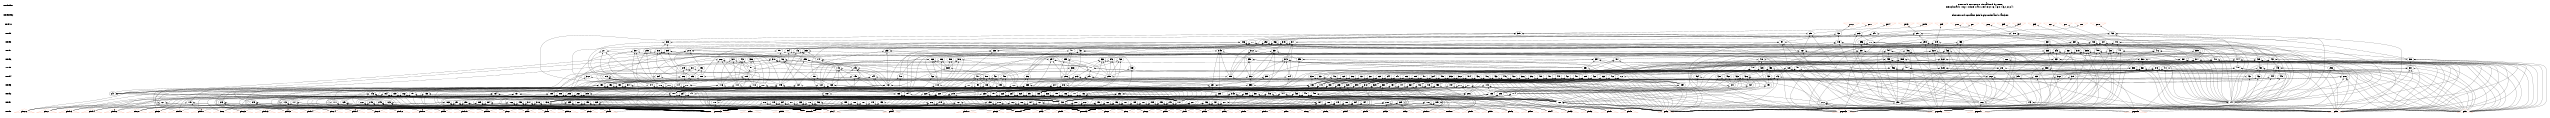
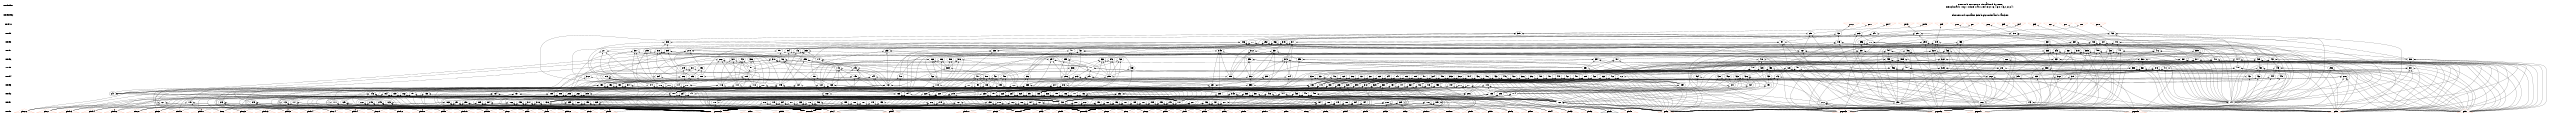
(1610, 112) -> (1610, 112)
